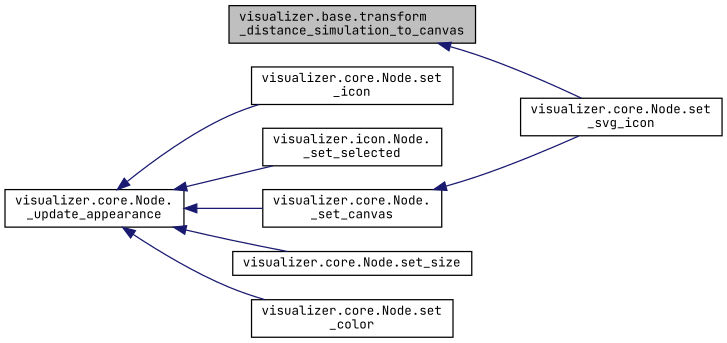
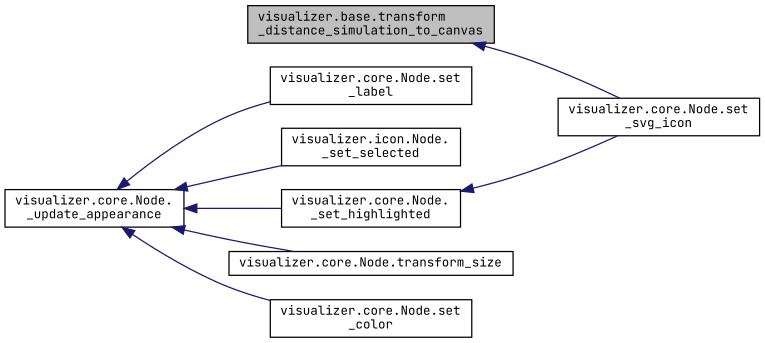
(352, 86) -> (371, 86)
(352, 208) -> (371, 208)
(352, 263) -> (371, 263)
